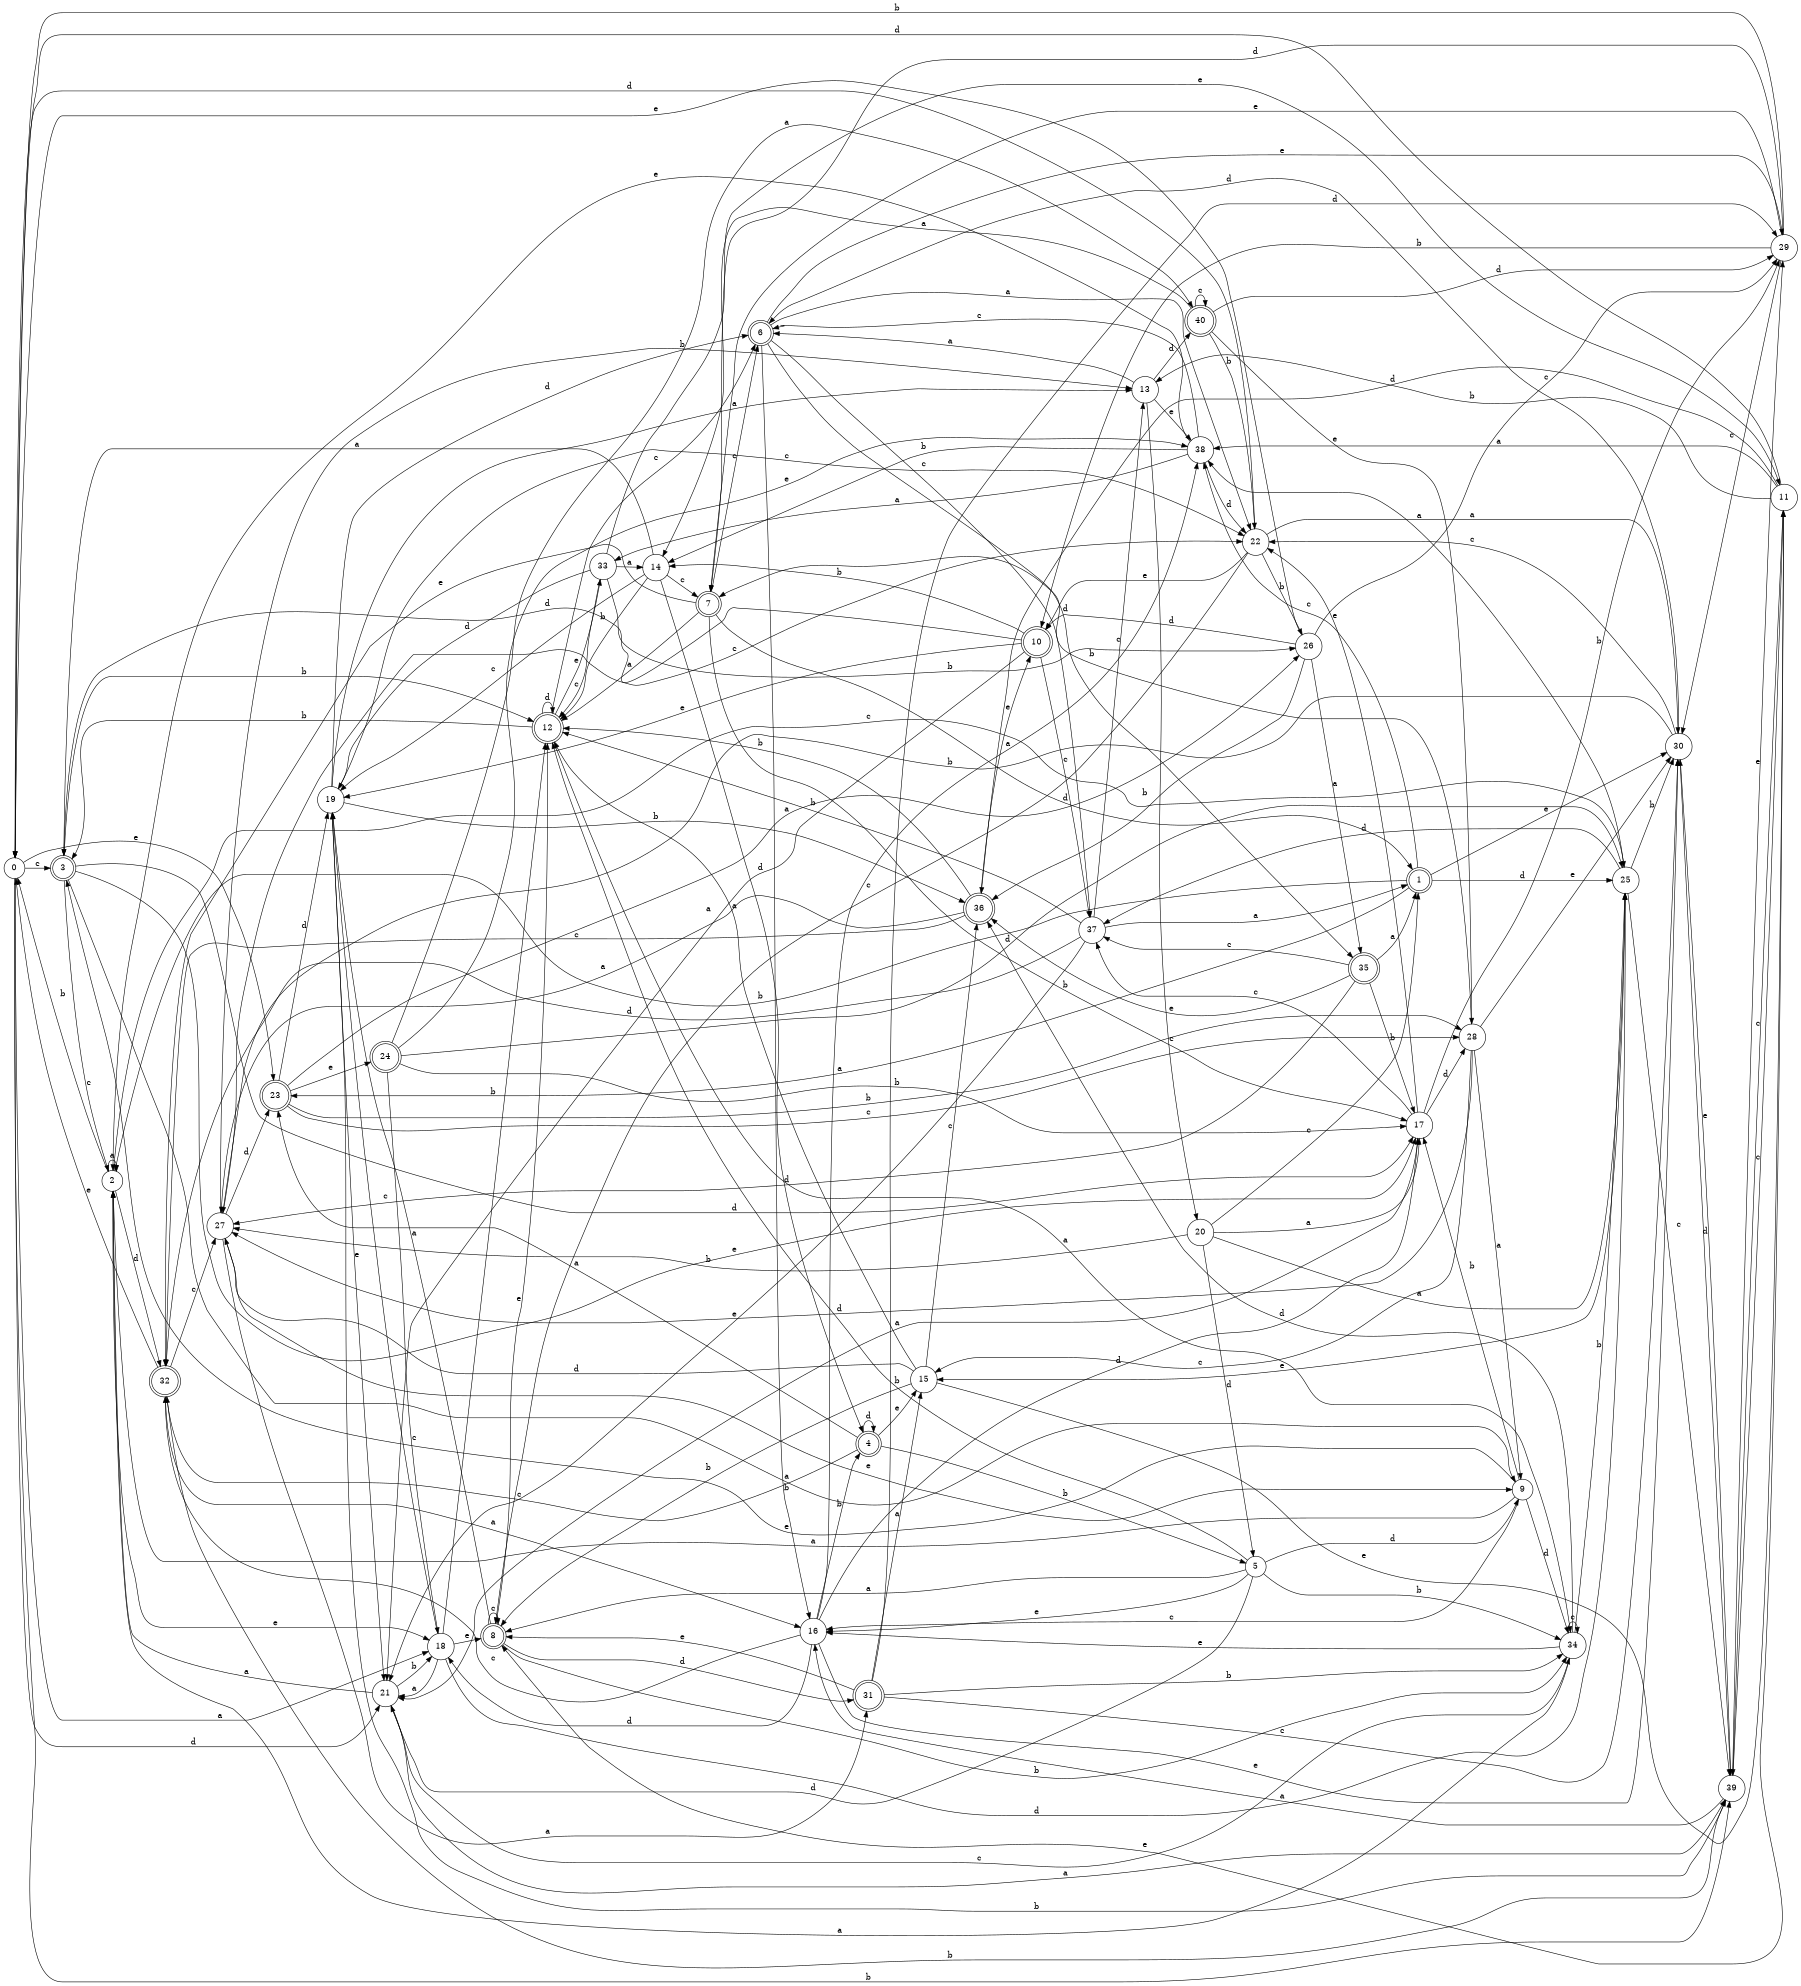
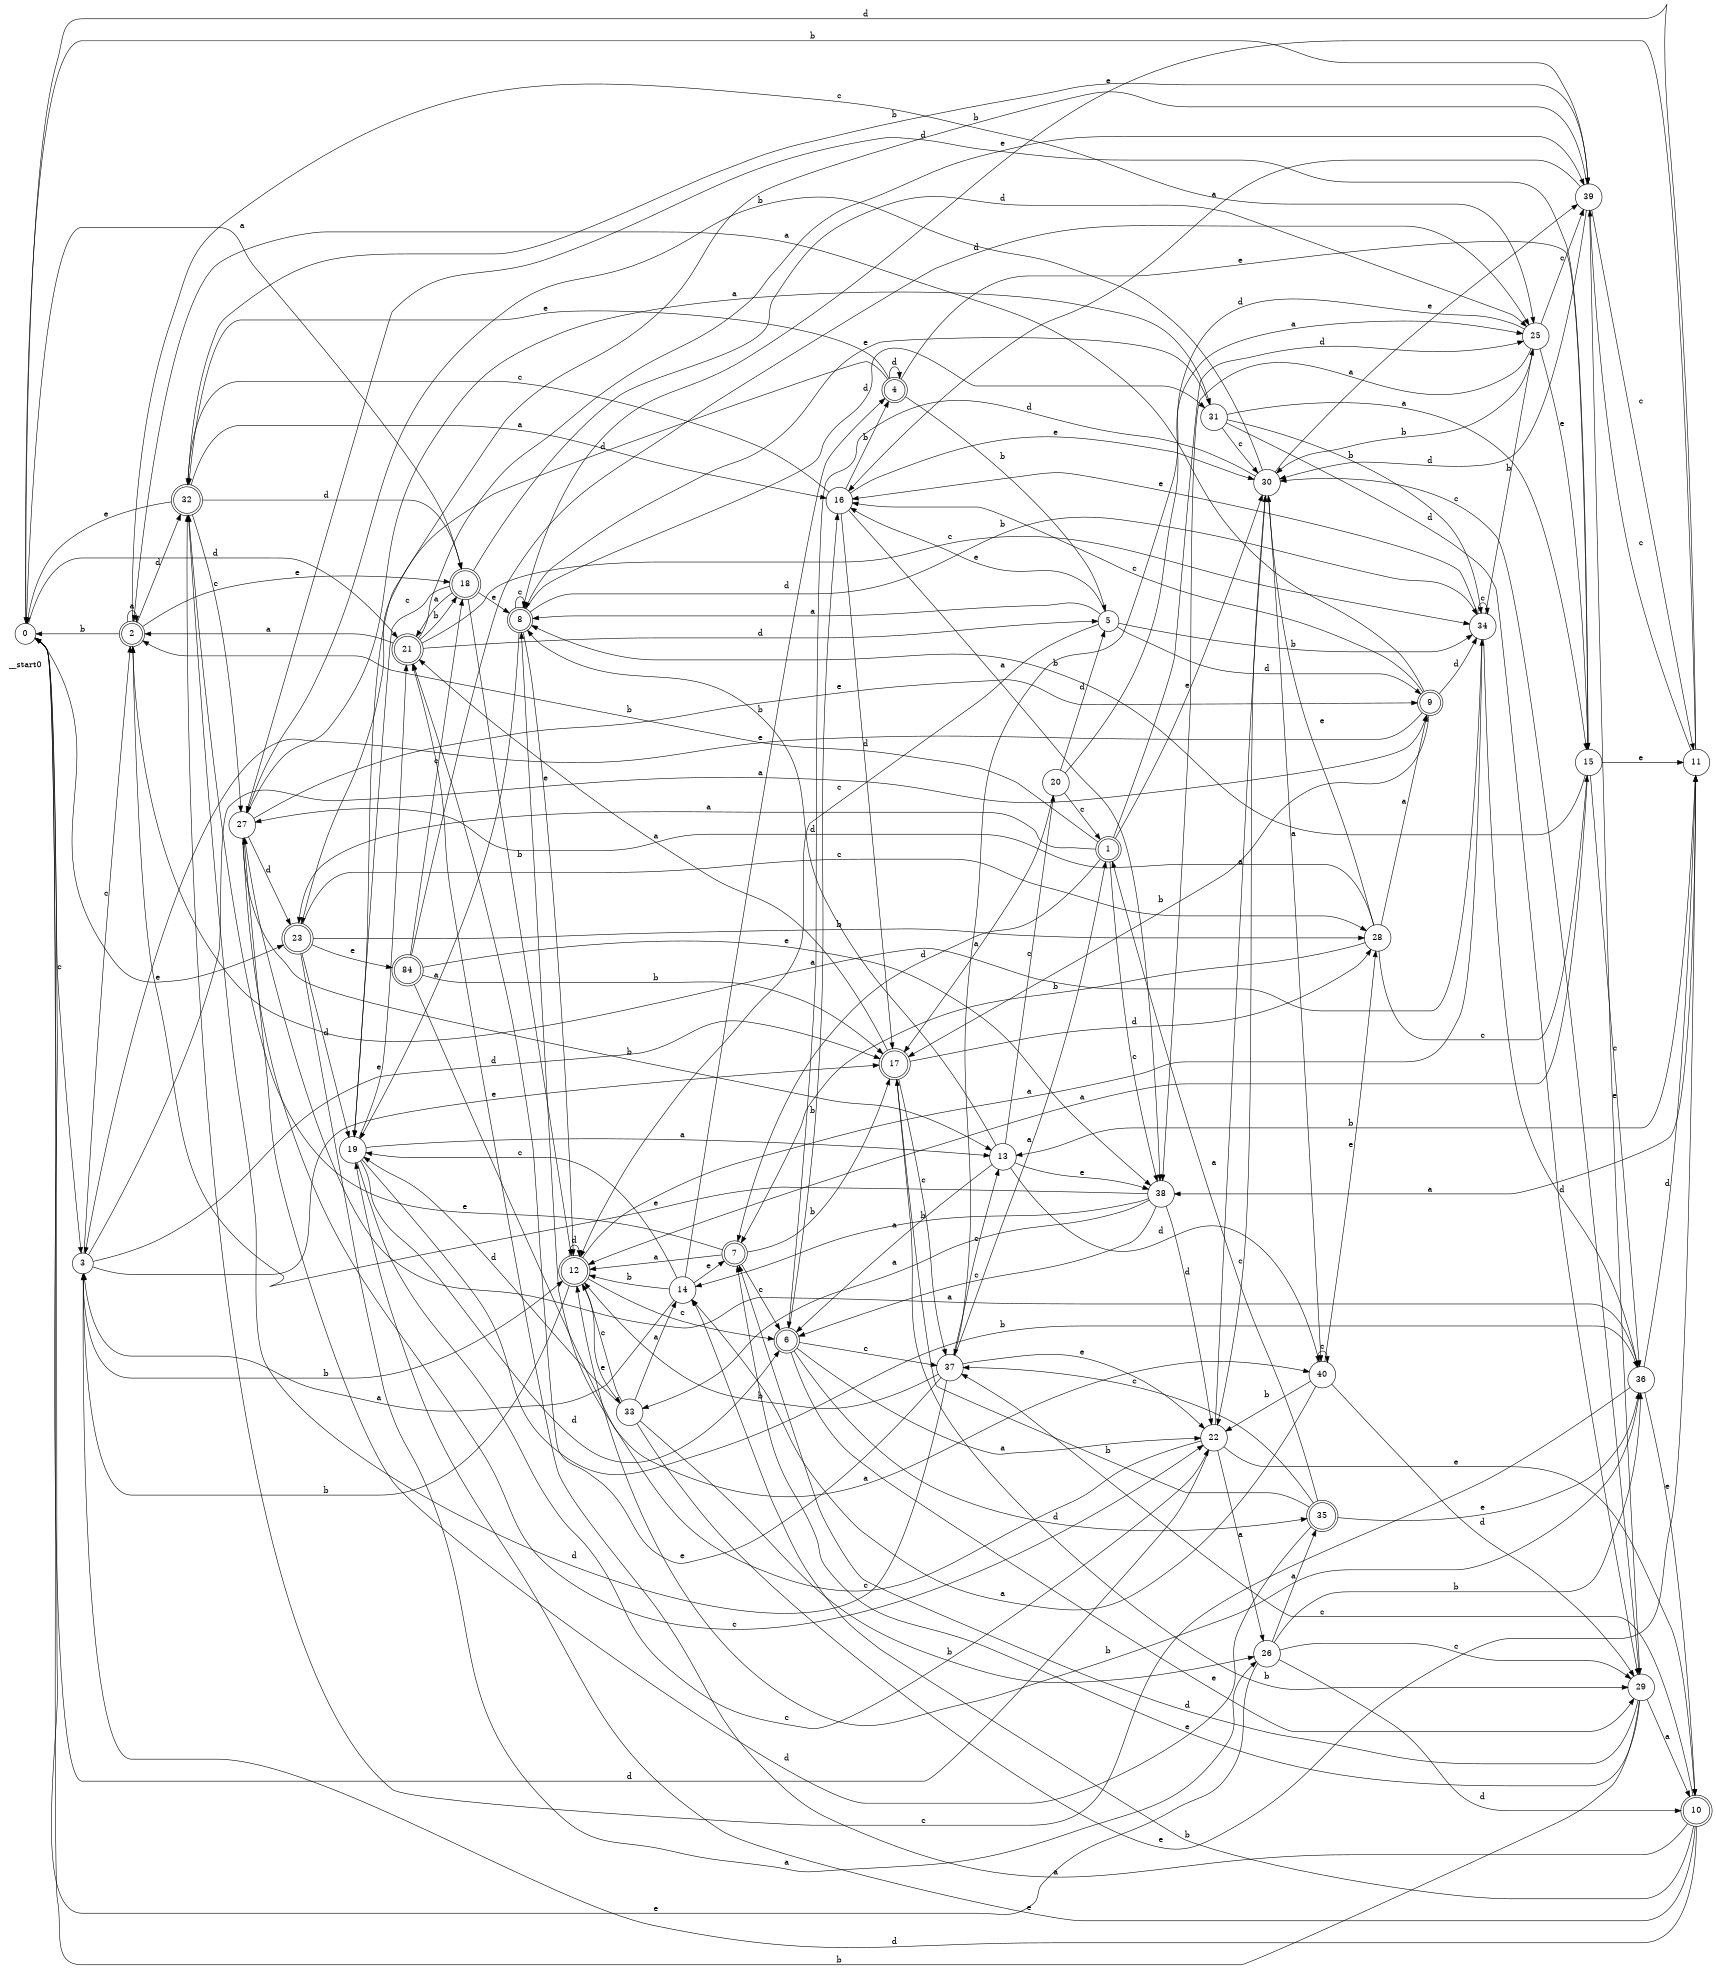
(1419, 244) -> (1668, 1737)
(1200, 321) -> (1322, 1375)
(1227, 399) -> (1682, 1061)
(683, 580) -> (709, 1266)
(1282, 587) -> (1241, 1535)
none -> (25, 665)
(1030, 787) -> (867, 996)
(1381, 818) -> (1091, 1360)
none -> (808, 847)
(63, 868) -> (83, 1263)
(979, 909) -> (1641, 1380)
none -> (1296, 925)
(386, 1057) -> (408, 970)
(1419, 1125) -> (895, 1064)
(112, 1181) -> (132, 634)
(577, 1263) -> (603, 447)
(713, 1267) -> none
(897, 1381) -> (839, 788)
(1523, 1490) -> (1430, 703)
(519, 1495) -> (546, 309)
(441, 1647) -> (465, 584)
(386, 1693) -> (408, 649)
(869, 1696) -> (1214, 417)
(648, 1726) -> (349, 500)
(837, 1800) -> (758, 638)
(1066, 1873) -> (1003, 144)
